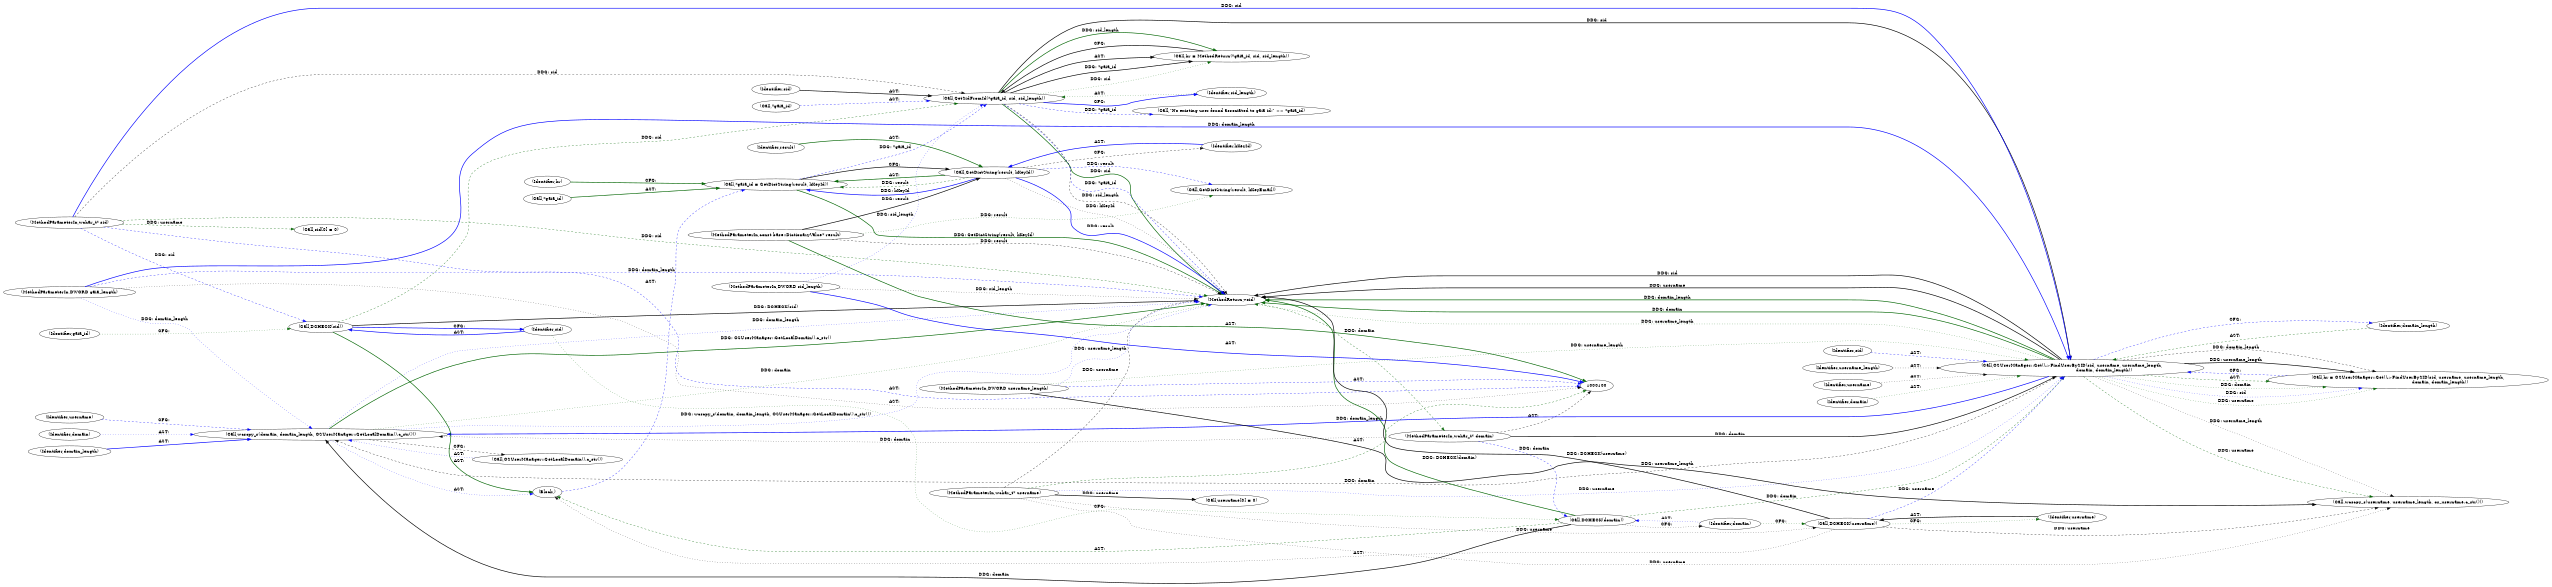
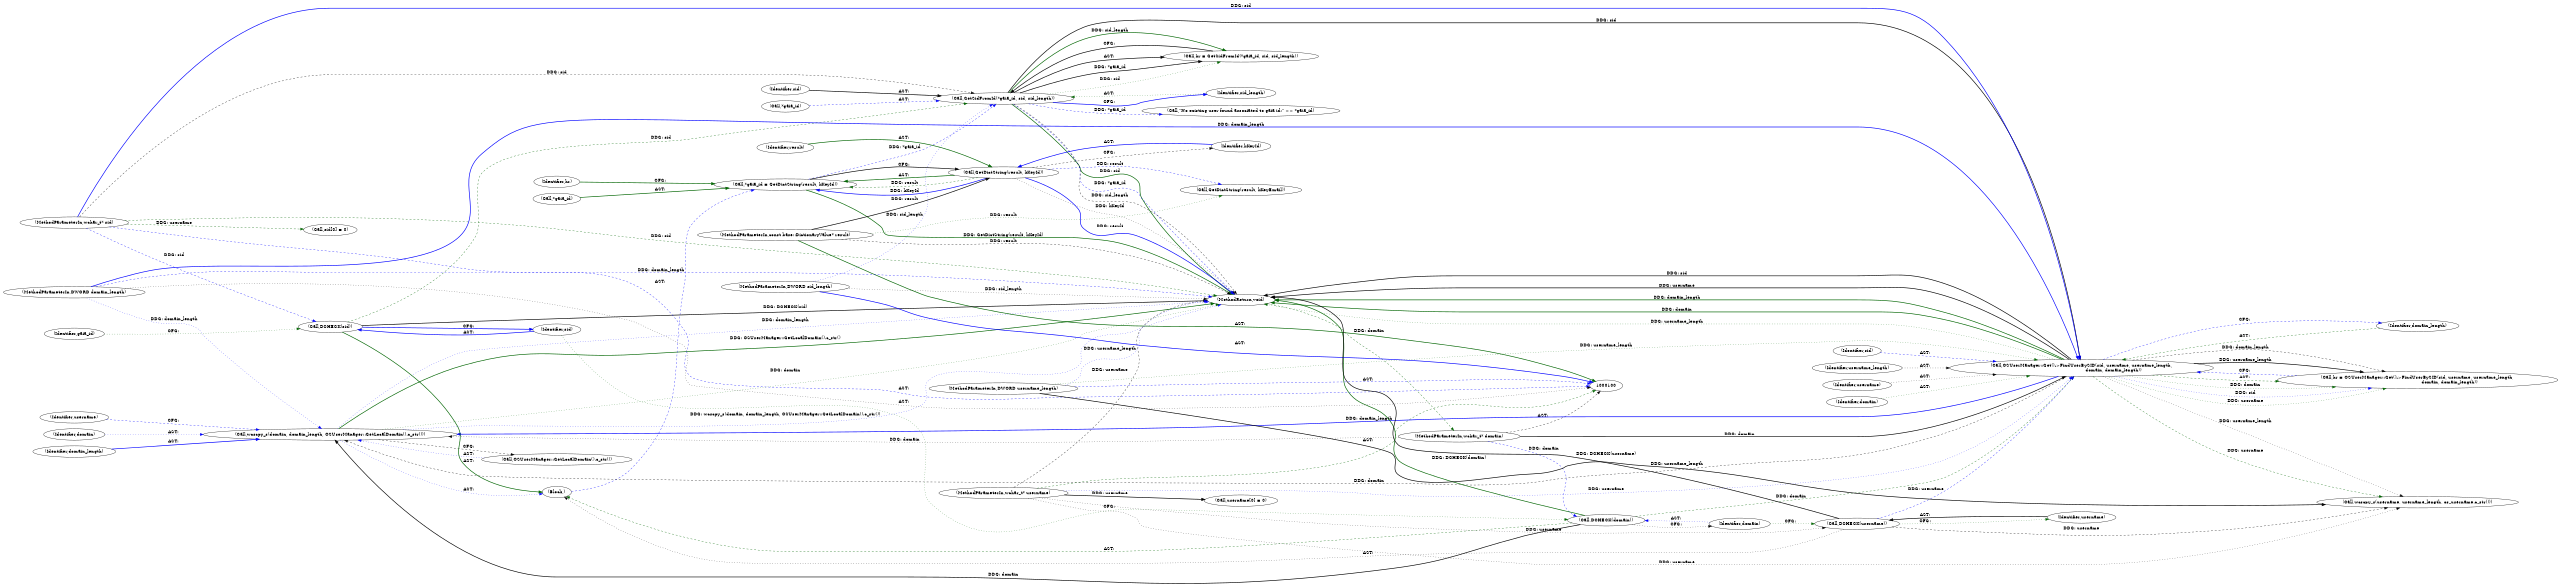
(1231, 56) -> (1241, 56)
(70, 292) -> (74, 292)
